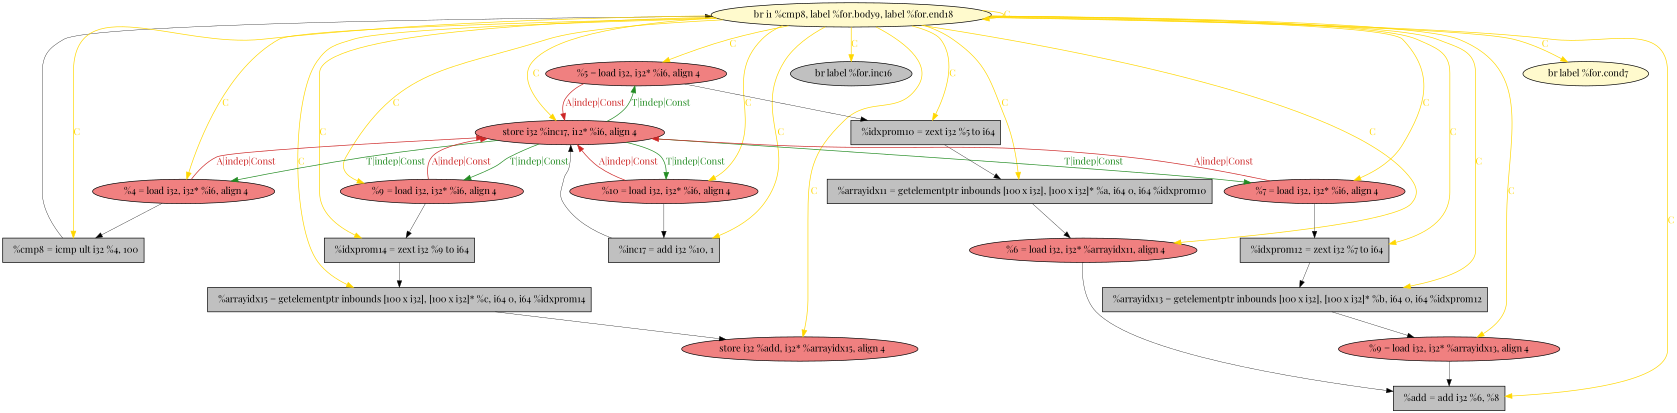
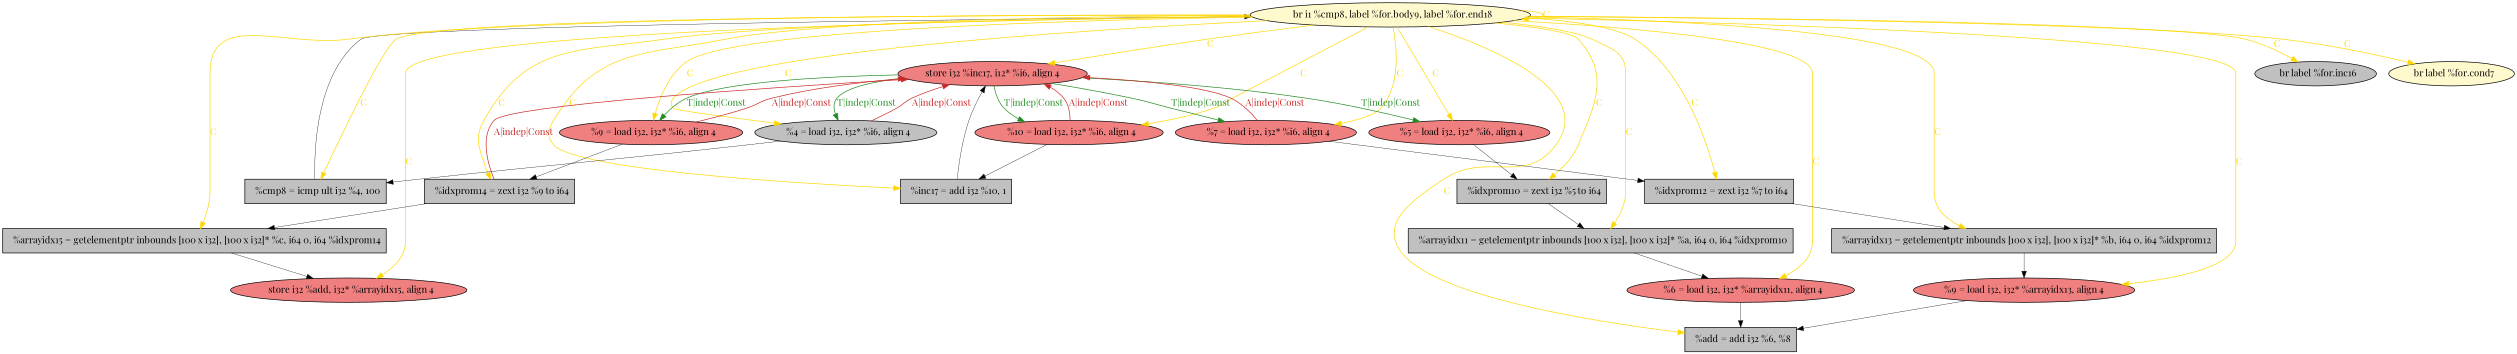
(568, 95) -> (666, 96)
(184, 191) -> (846, 133)
